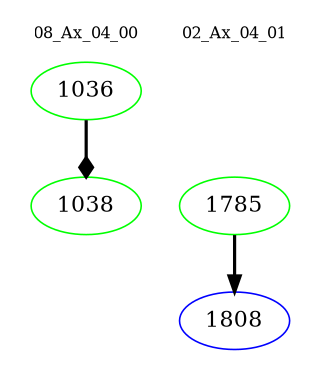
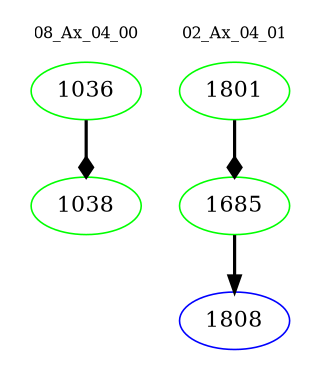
none -> (235, 91)
(235, 206) -> (235, 206)
